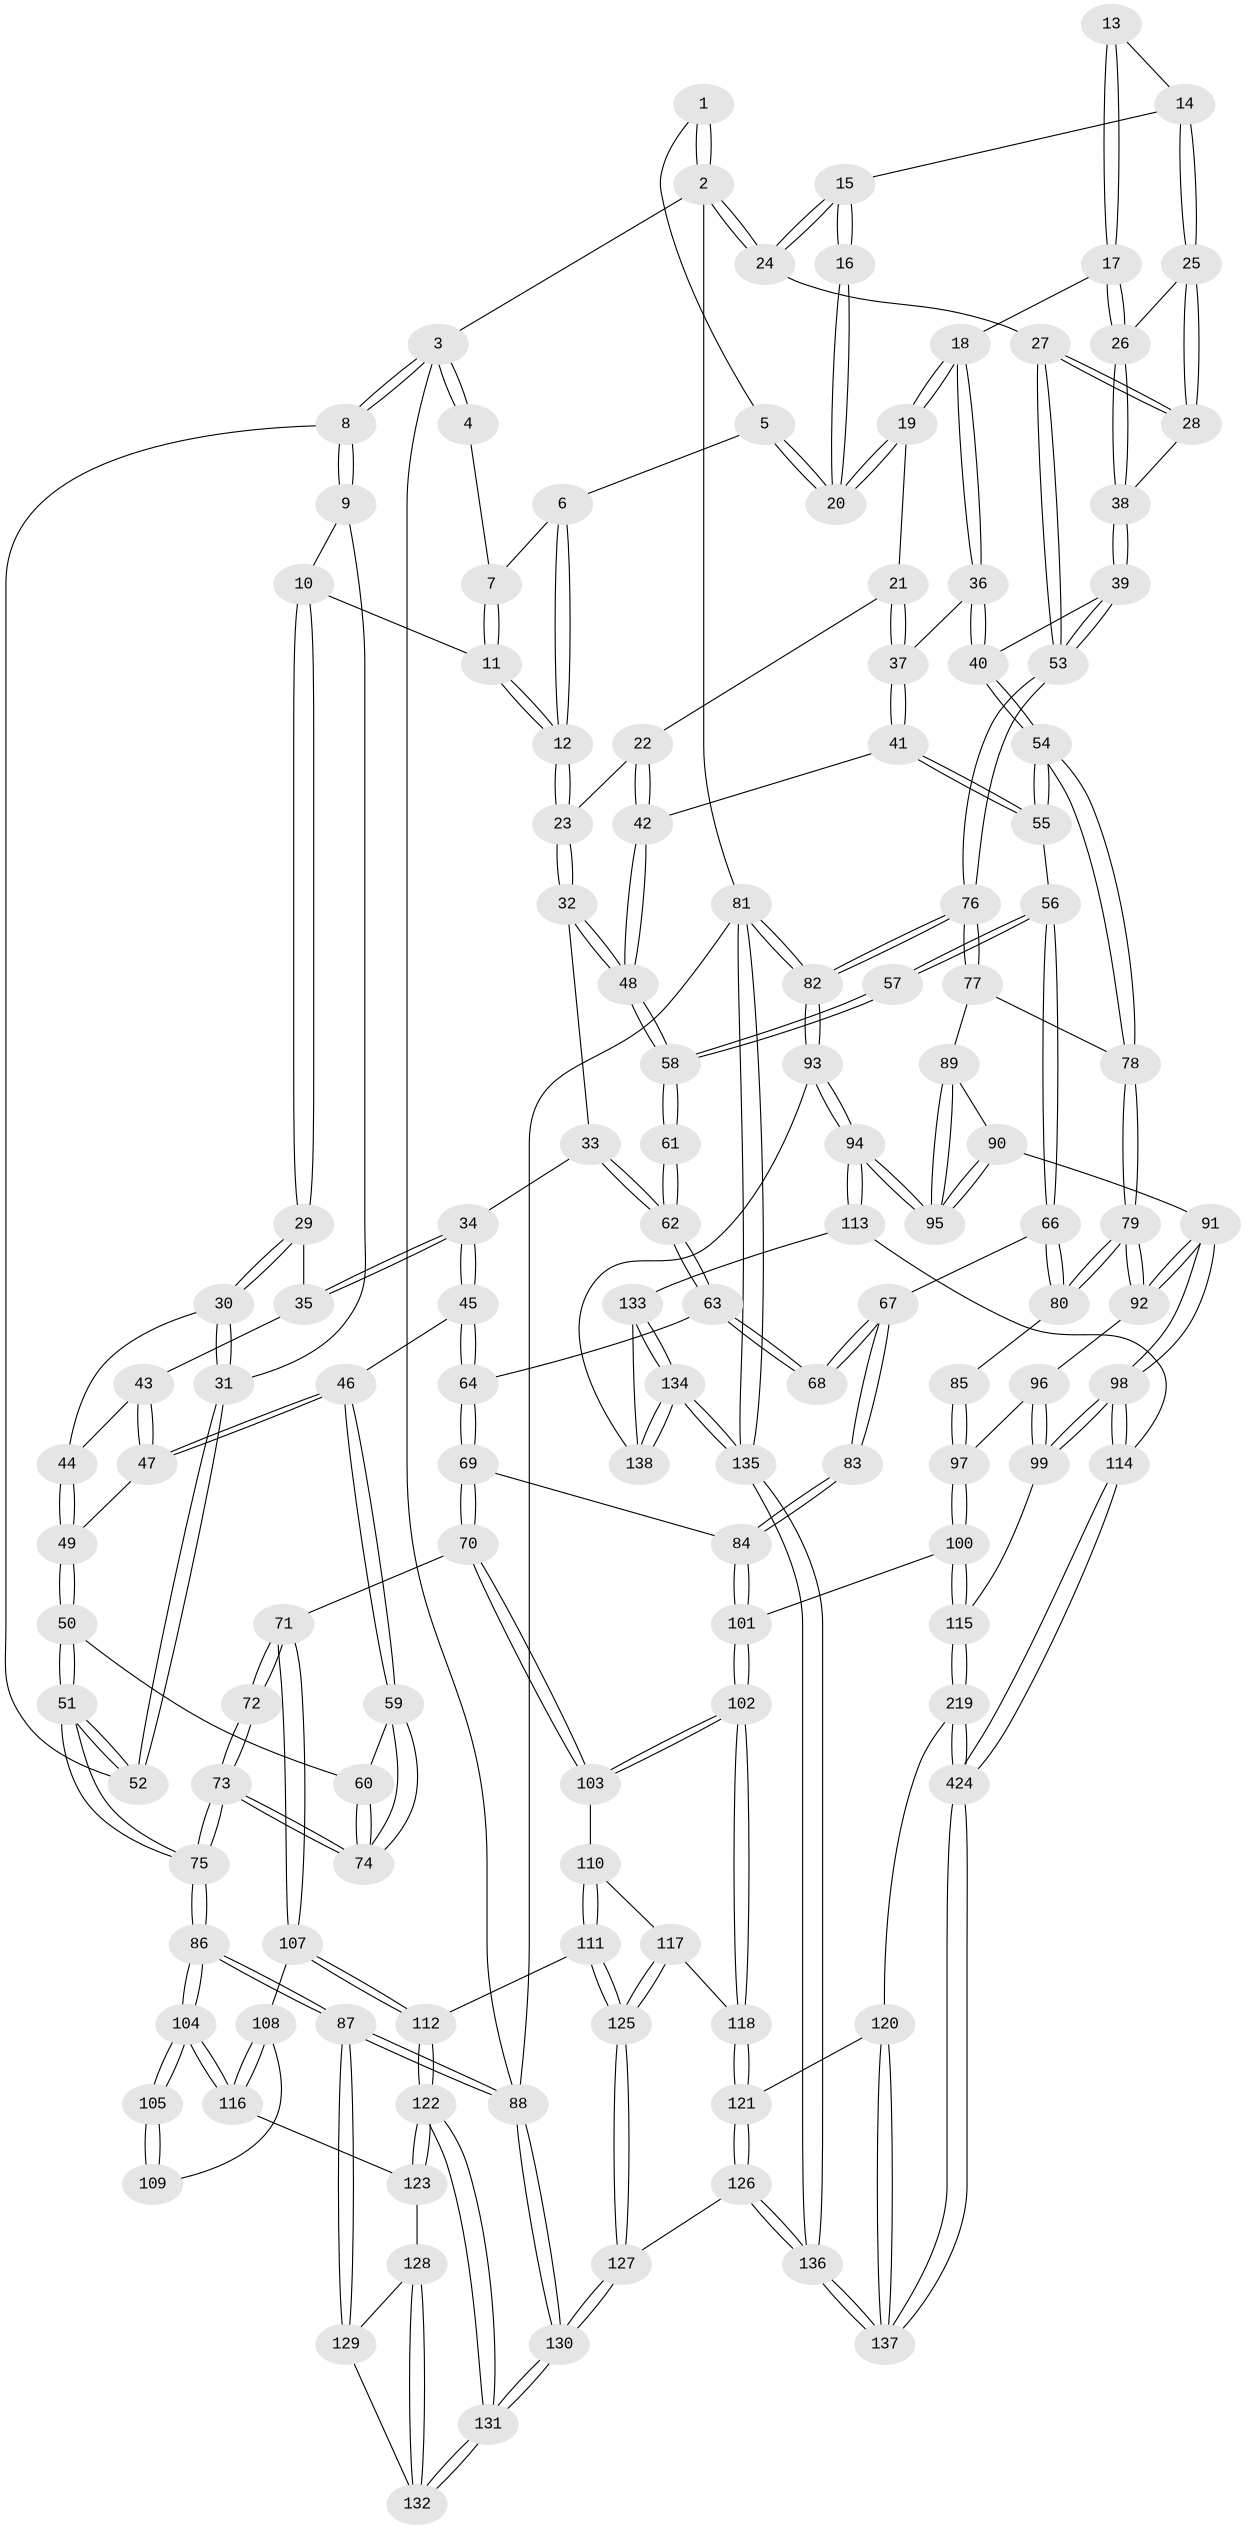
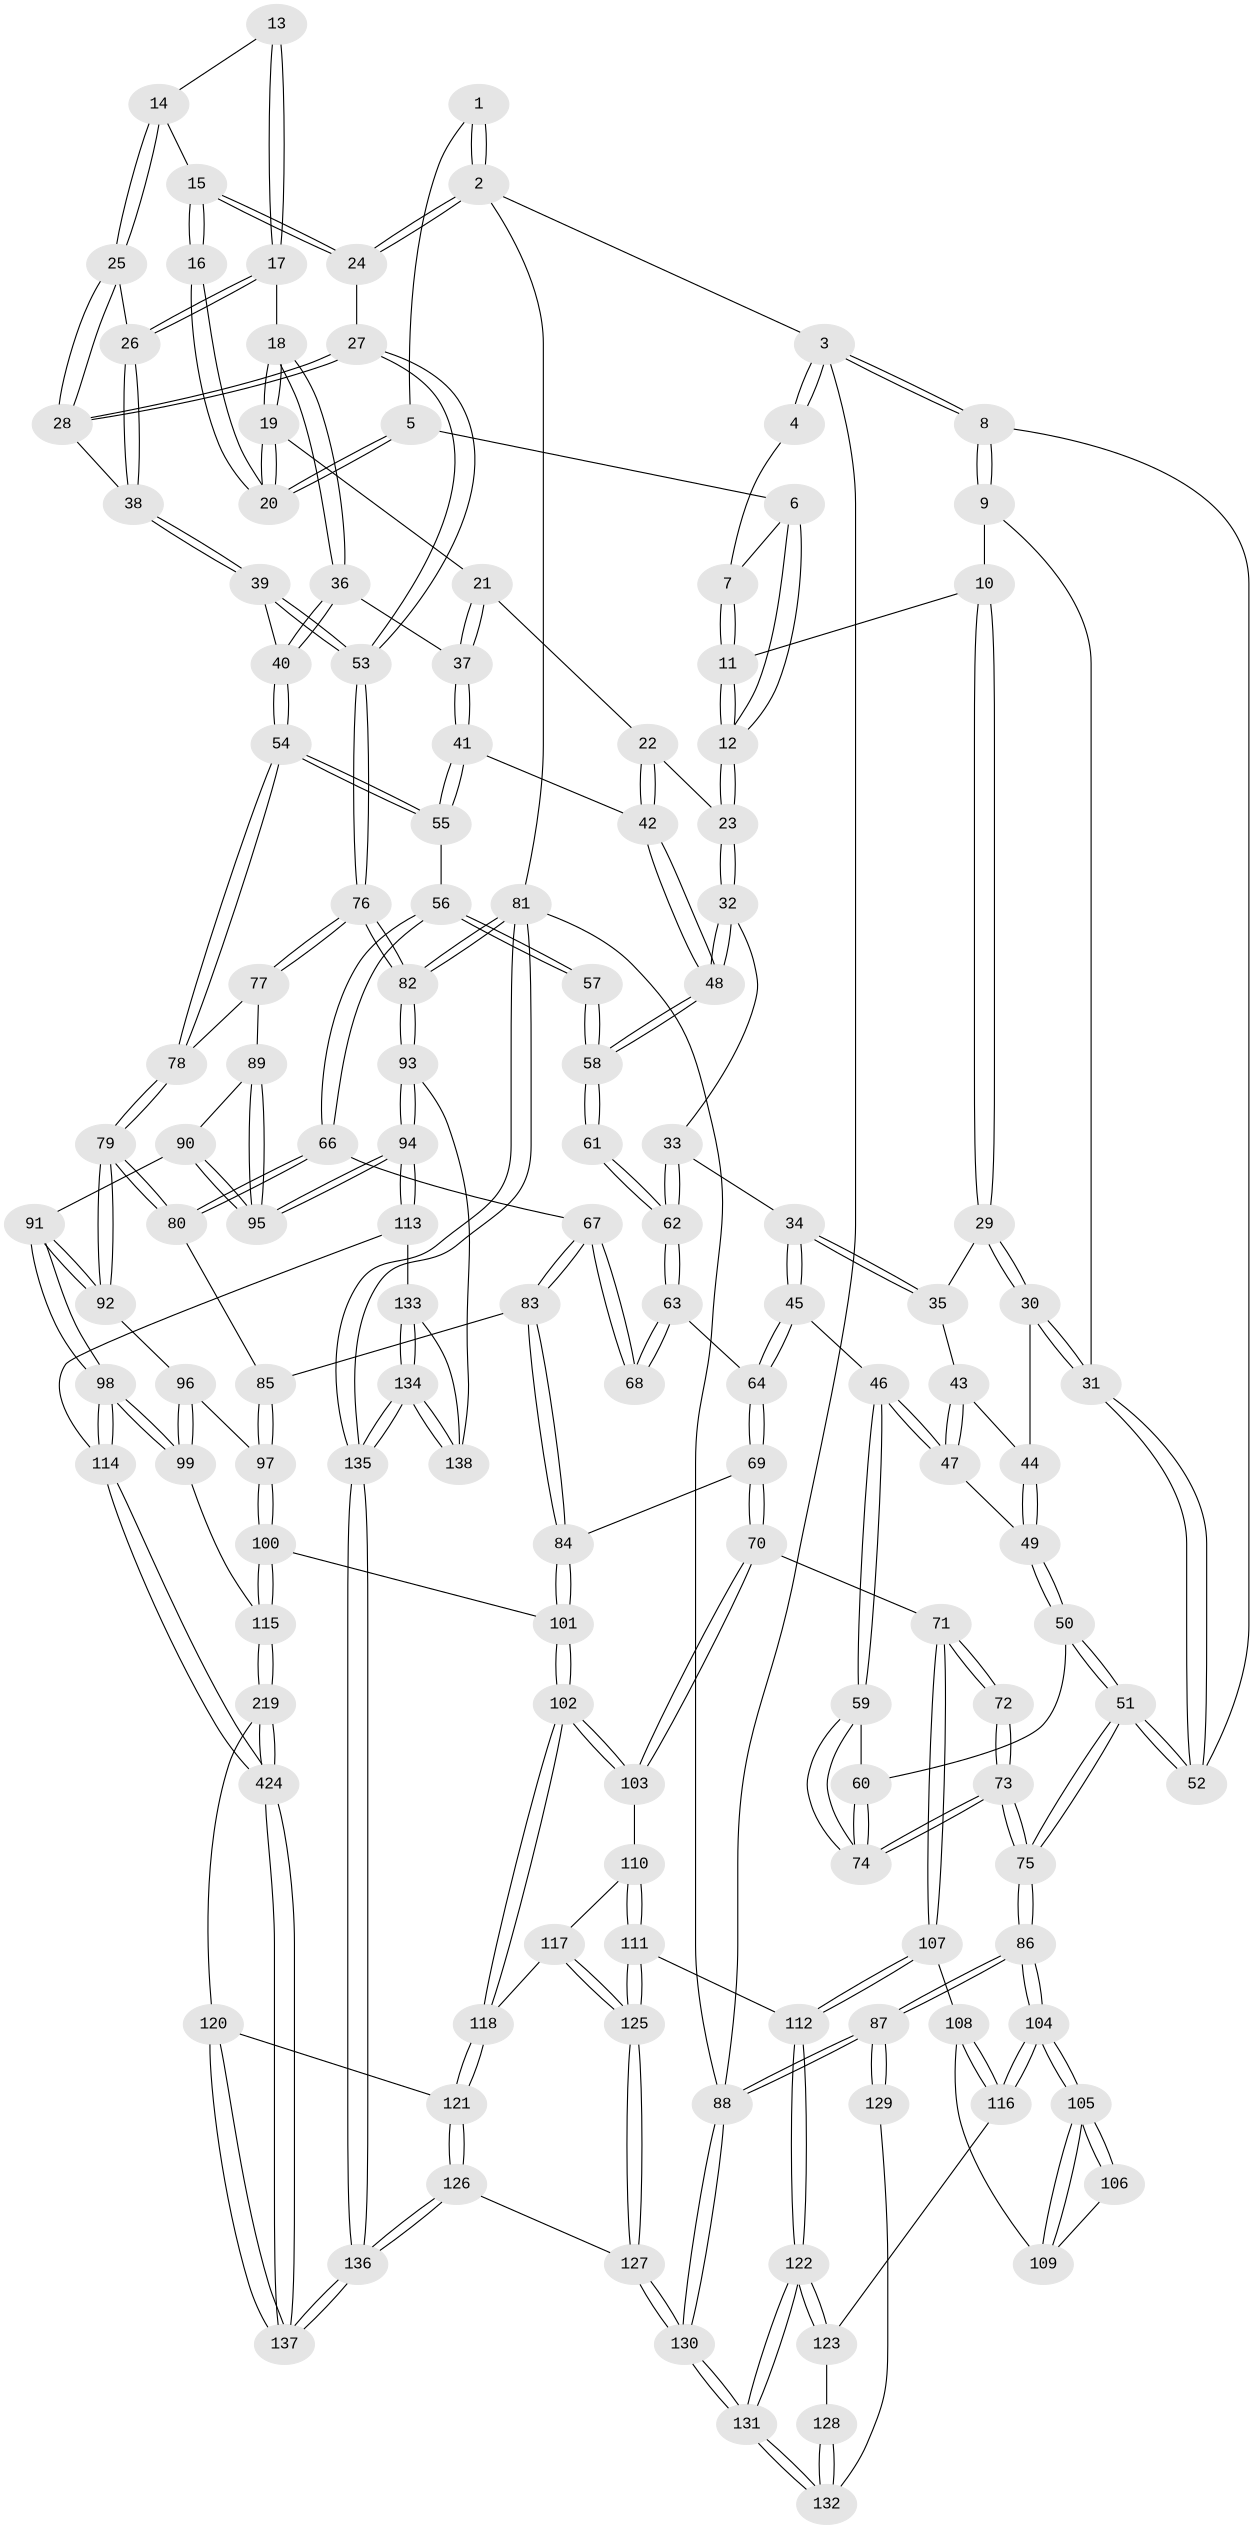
none -> (393, 1346)
none -> (1114, 2184)
(381, 2304) -> none
